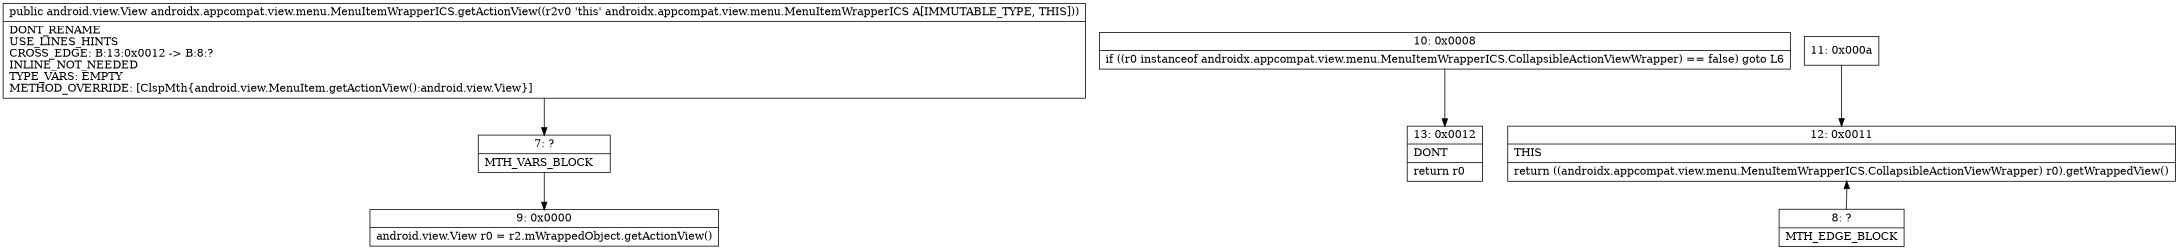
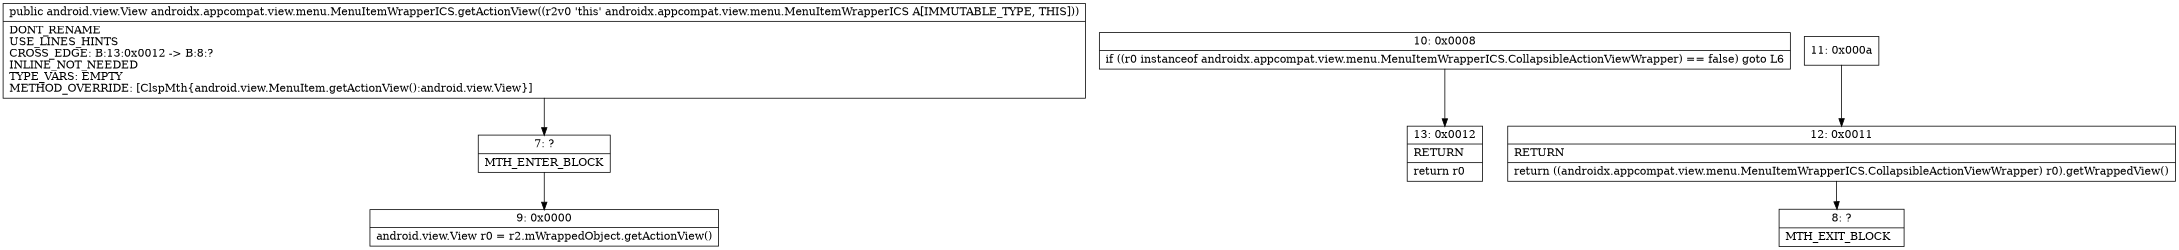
(1430, 153) -> (1439, 153)
(1528, 153) -> (1539, 153)
(539, 163) -> (544, 163)
(1847, 199) -> (1836, 191)
(1842, 237) -> (1838, 237)
